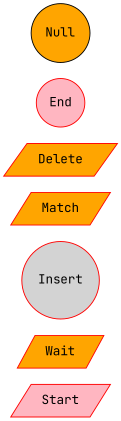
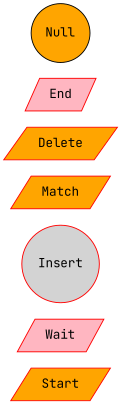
(61, 103) -> (61, 95)
(61, 352) -> (61, 336)
(61, 401) -> (61, 384)
